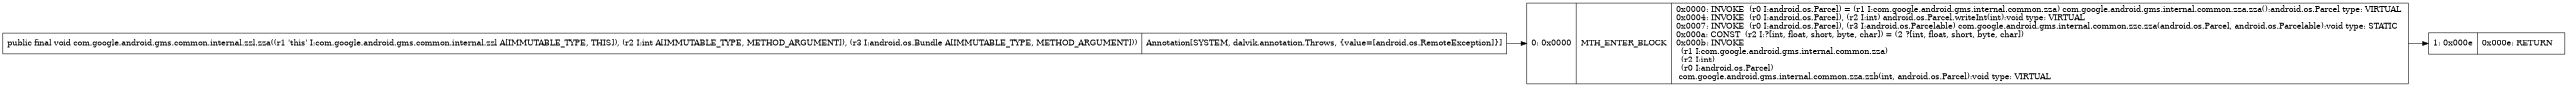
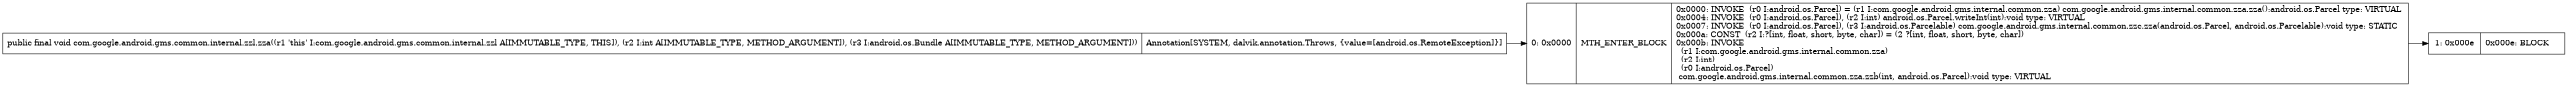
(2521, 43) -> (2521, 43)
